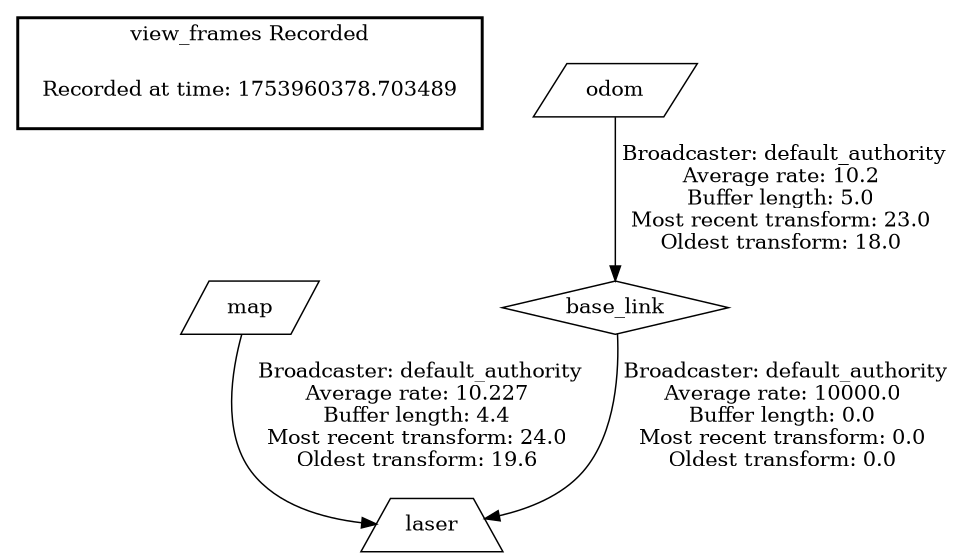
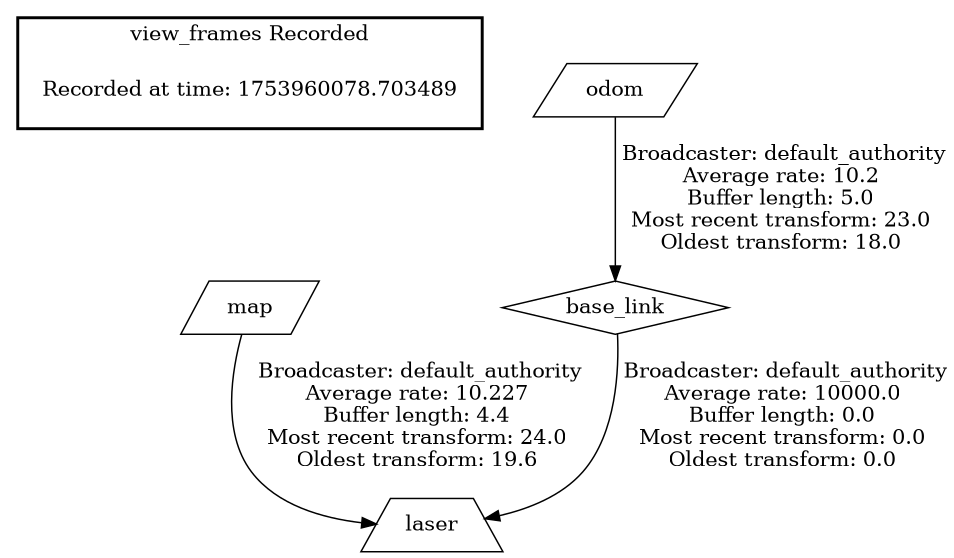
(250, 90) -> (250, 90)
